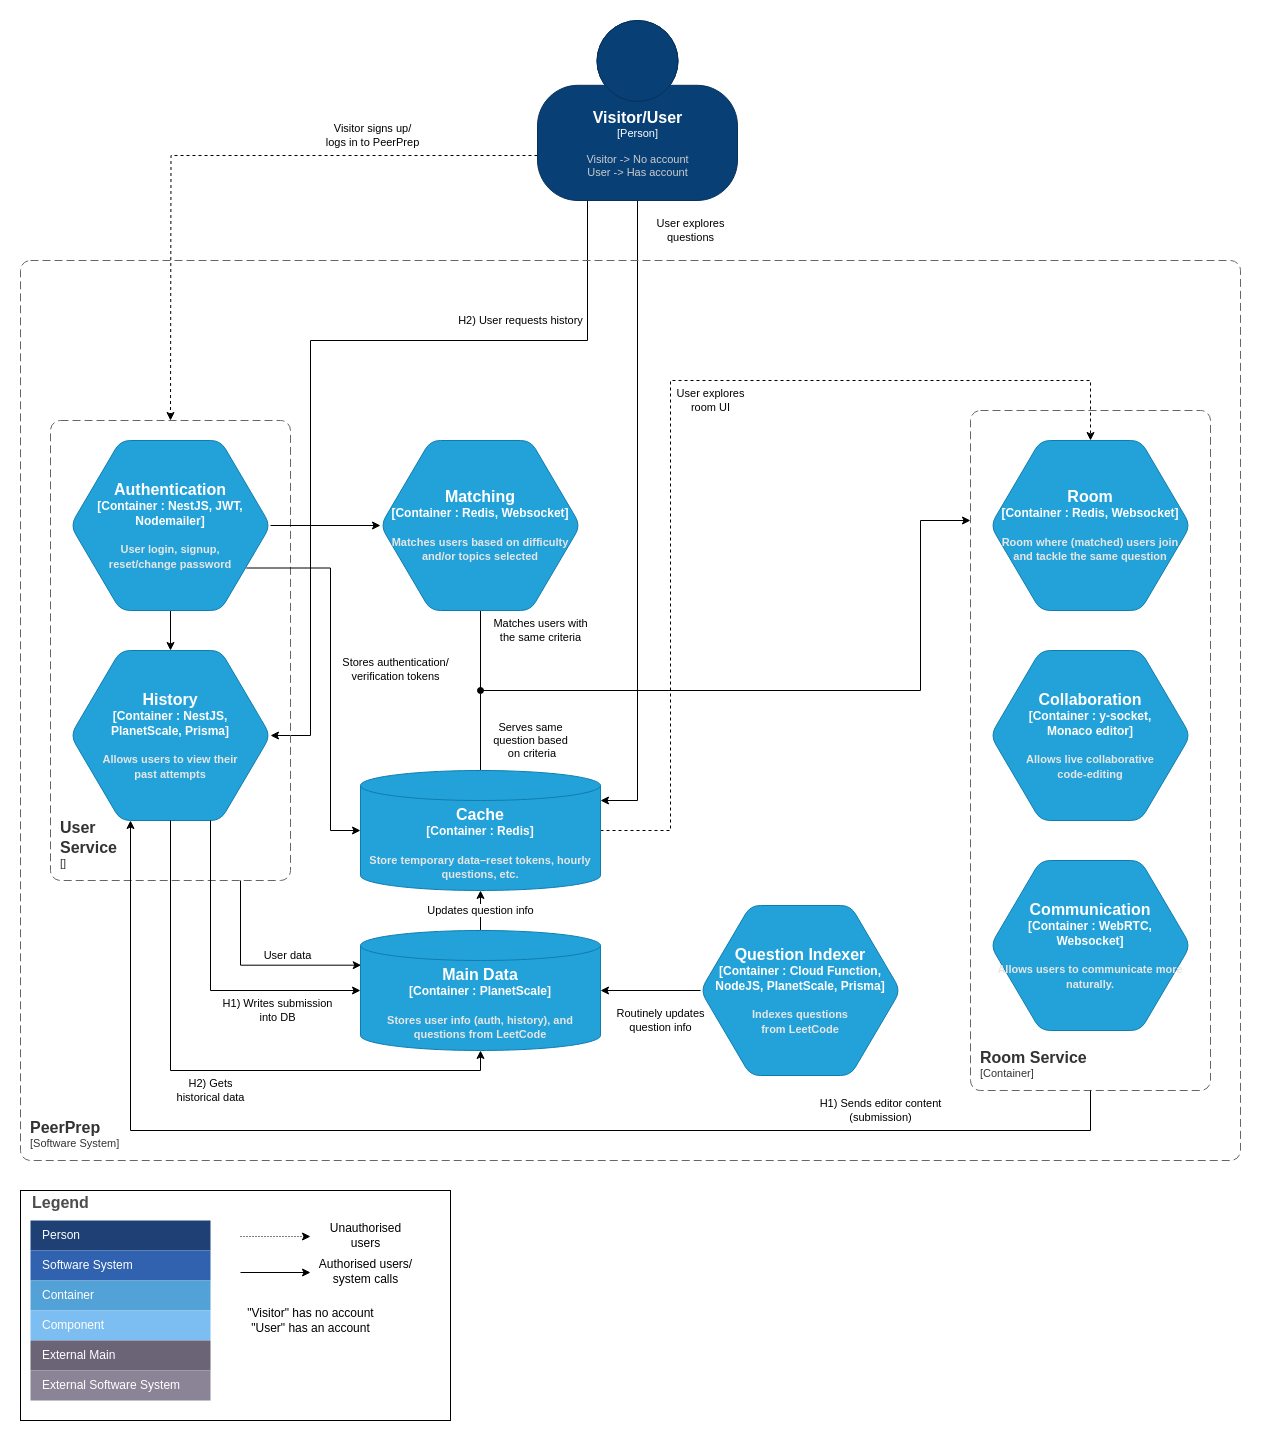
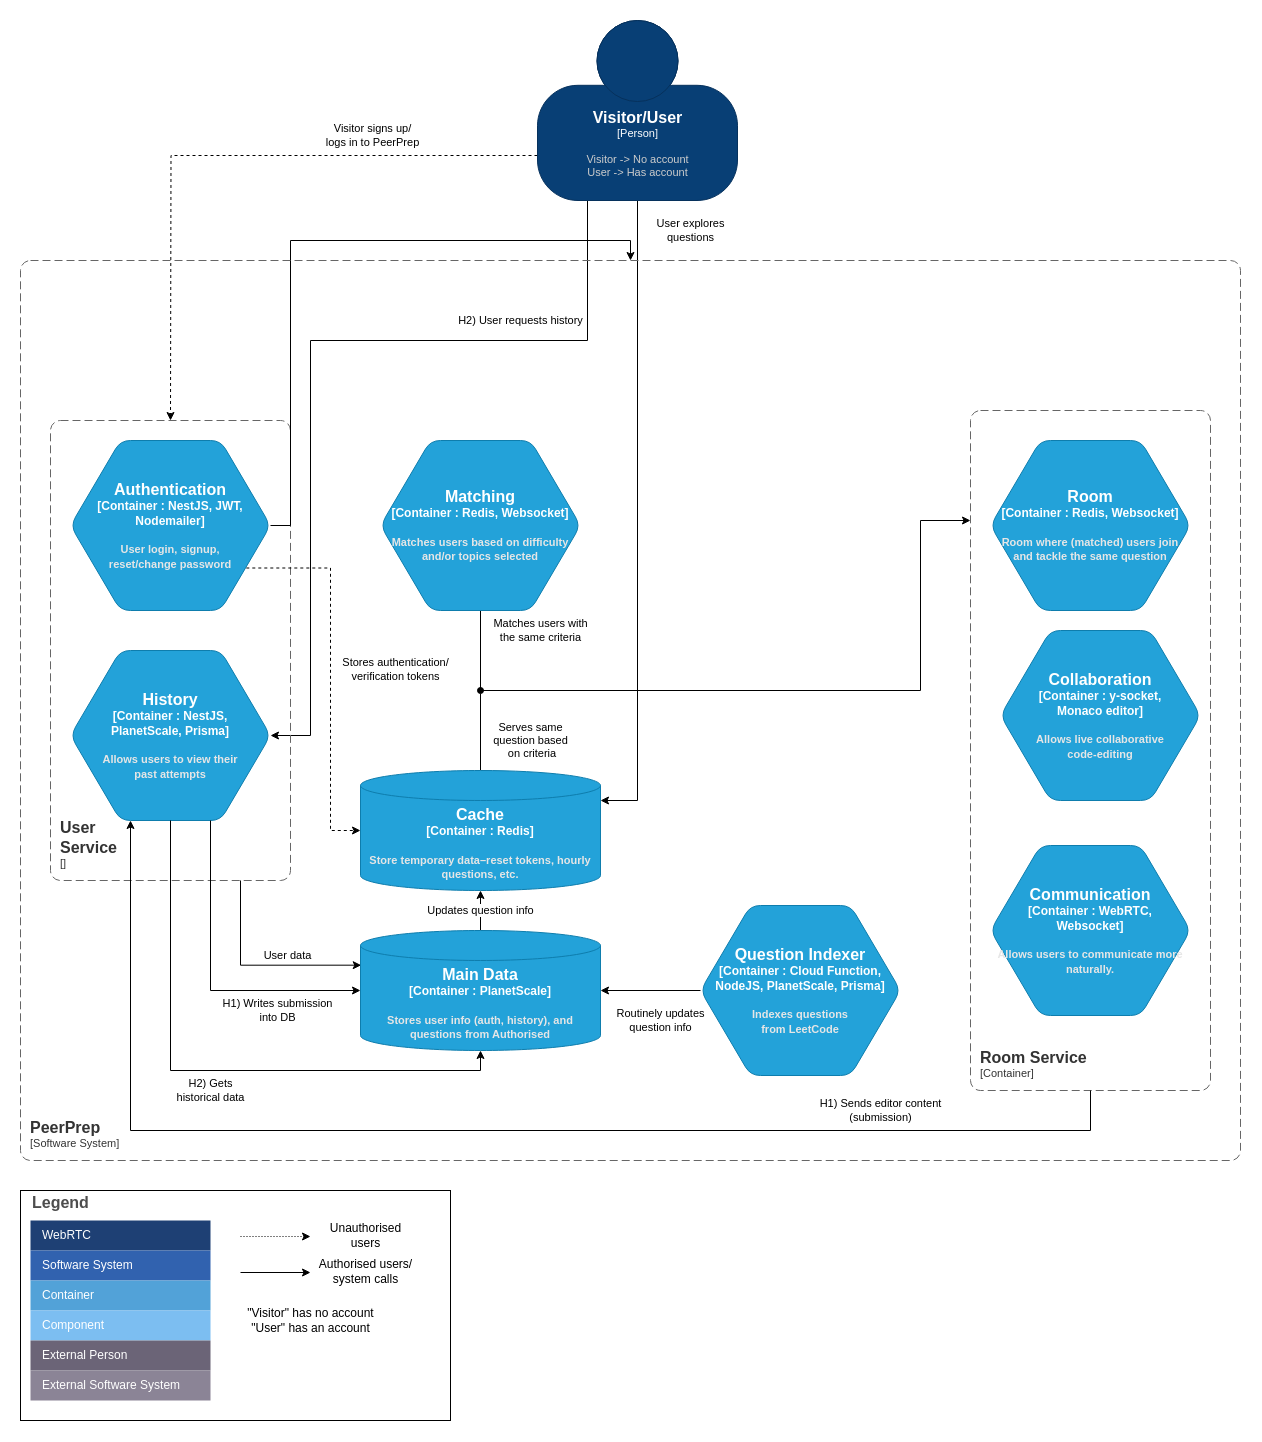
(671, 405) -> none
(331, 526) -> (324, 241)
(171, 627) -> none
(331, 669) -> (331, 669)
(1091, 736) -> (1101, 716)
(1091, 946) -> (1091, 931)
(481, 1004) -> (481, 1004)
(63, 1236) -> (63, 1236)
(82, 1356) -> (90, 1356)
